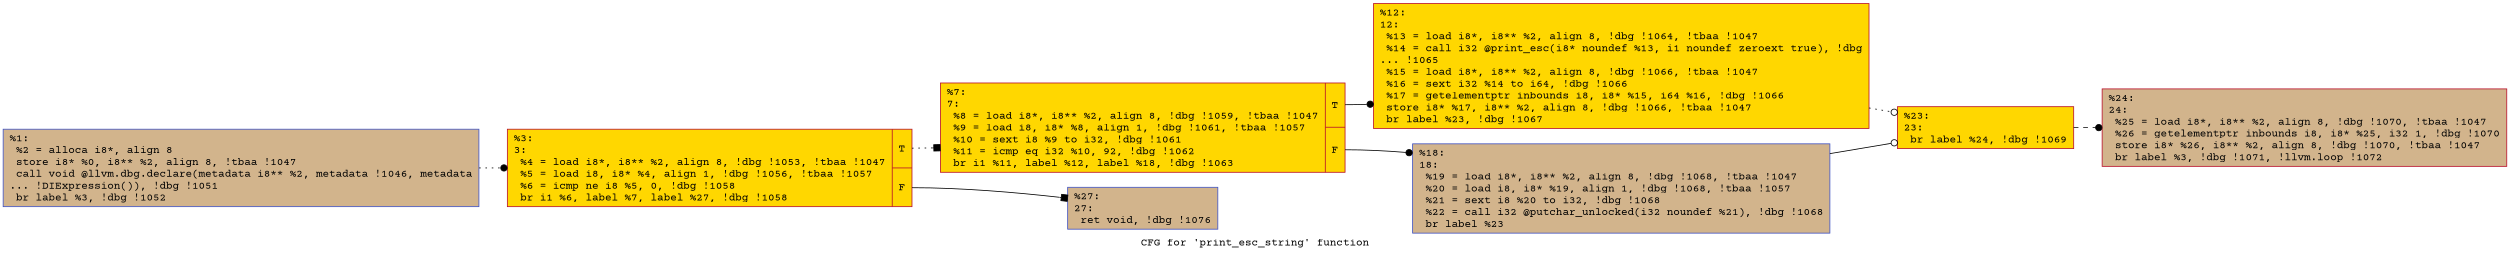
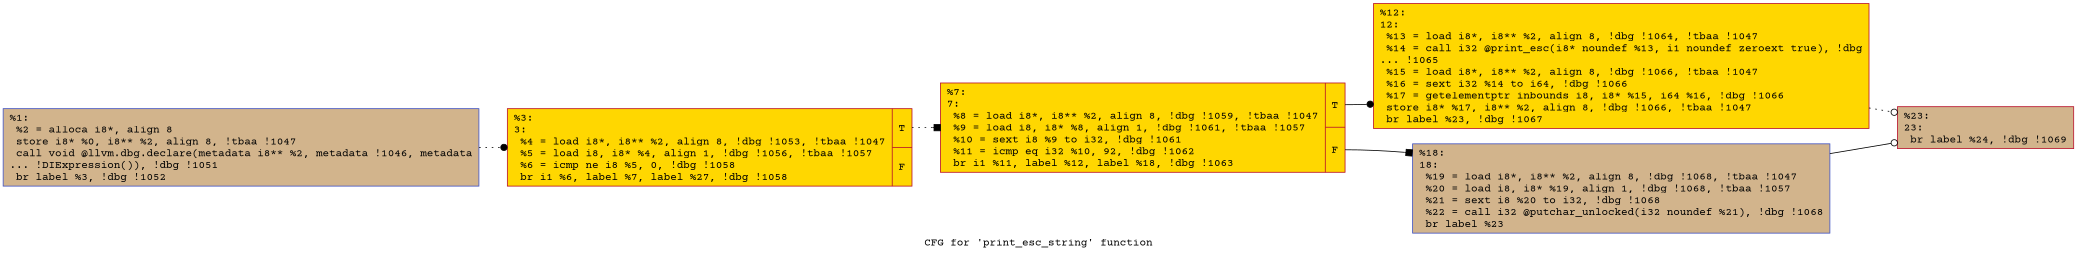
(1986, 128) -> (1986, 128)
(2304, 128) -> none
(1376, 150) -> (1375, 150)
(1143, 208) -> none
